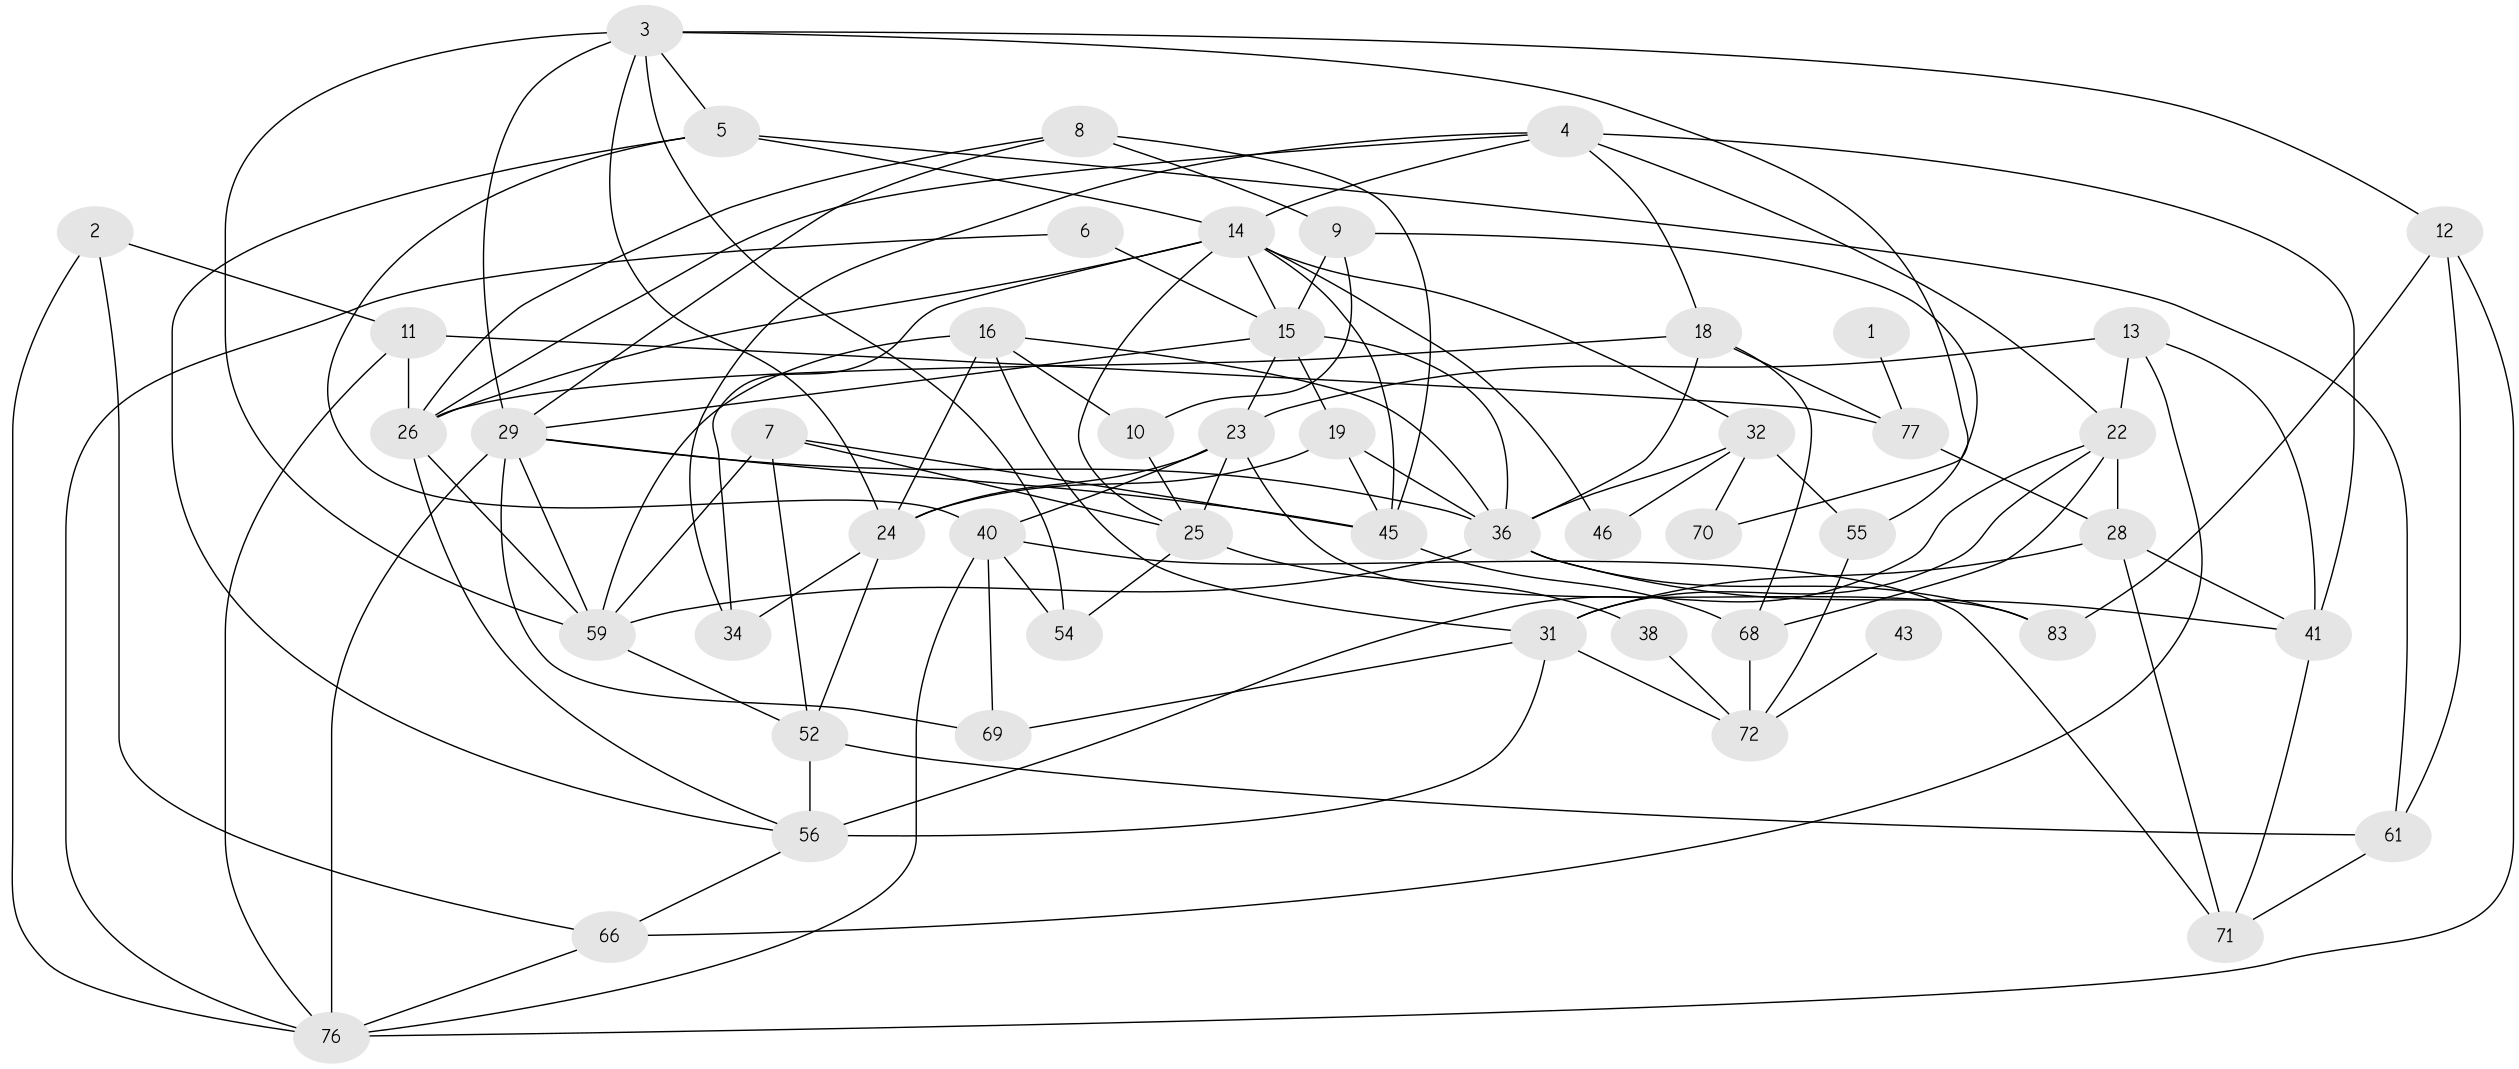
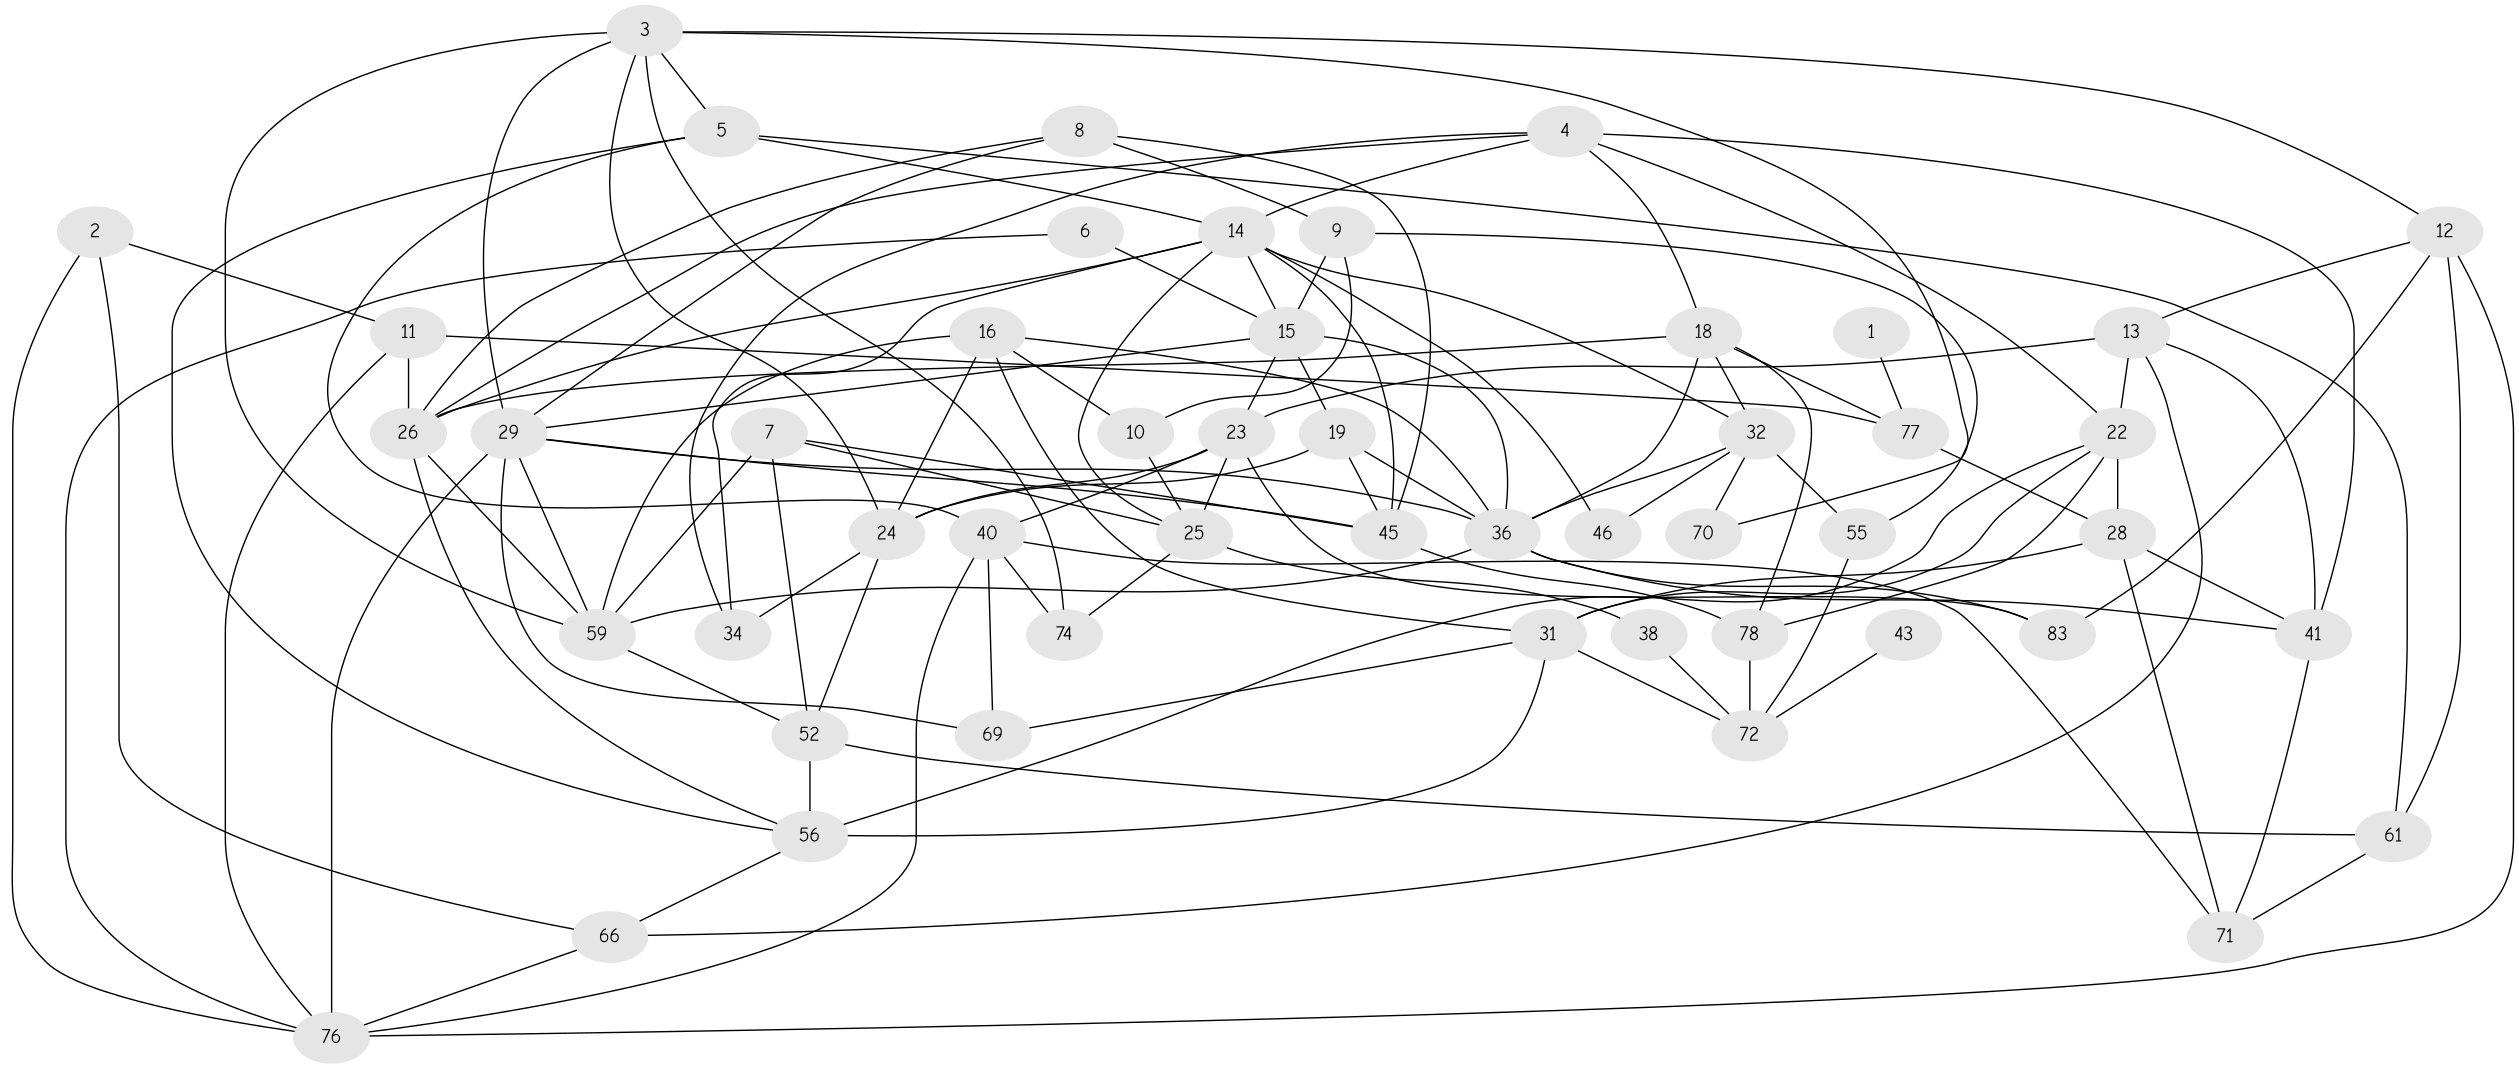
none -> (2285, 277)
none -> (1730, 383)
(1064, 635) -> (1064, 635)
(1750, 635) -> (1750, 635)
